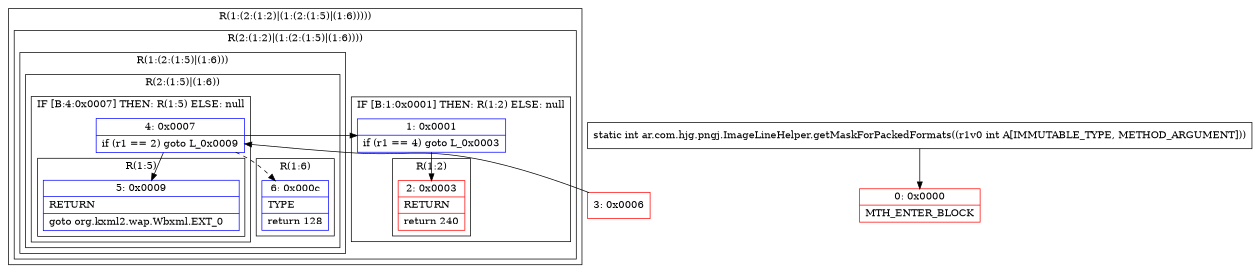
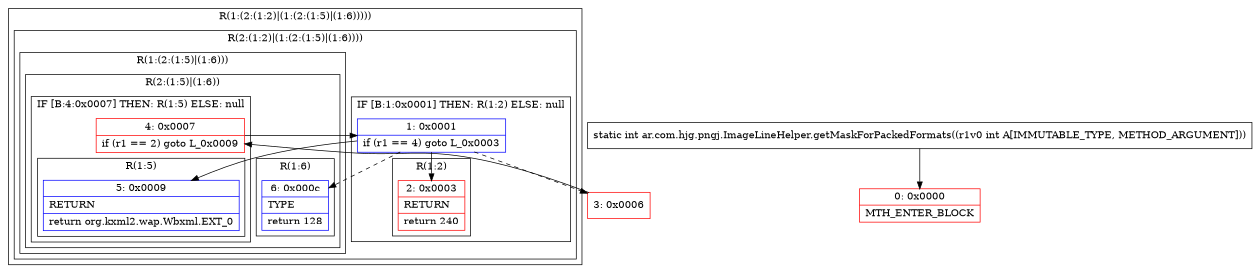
(170, 136) -> (170, 136)
(159, 163) -> (276, 153)
(261, 167) -> (368, 168)
none -> (527, 171)
(136, 222) -> (141, 222)
